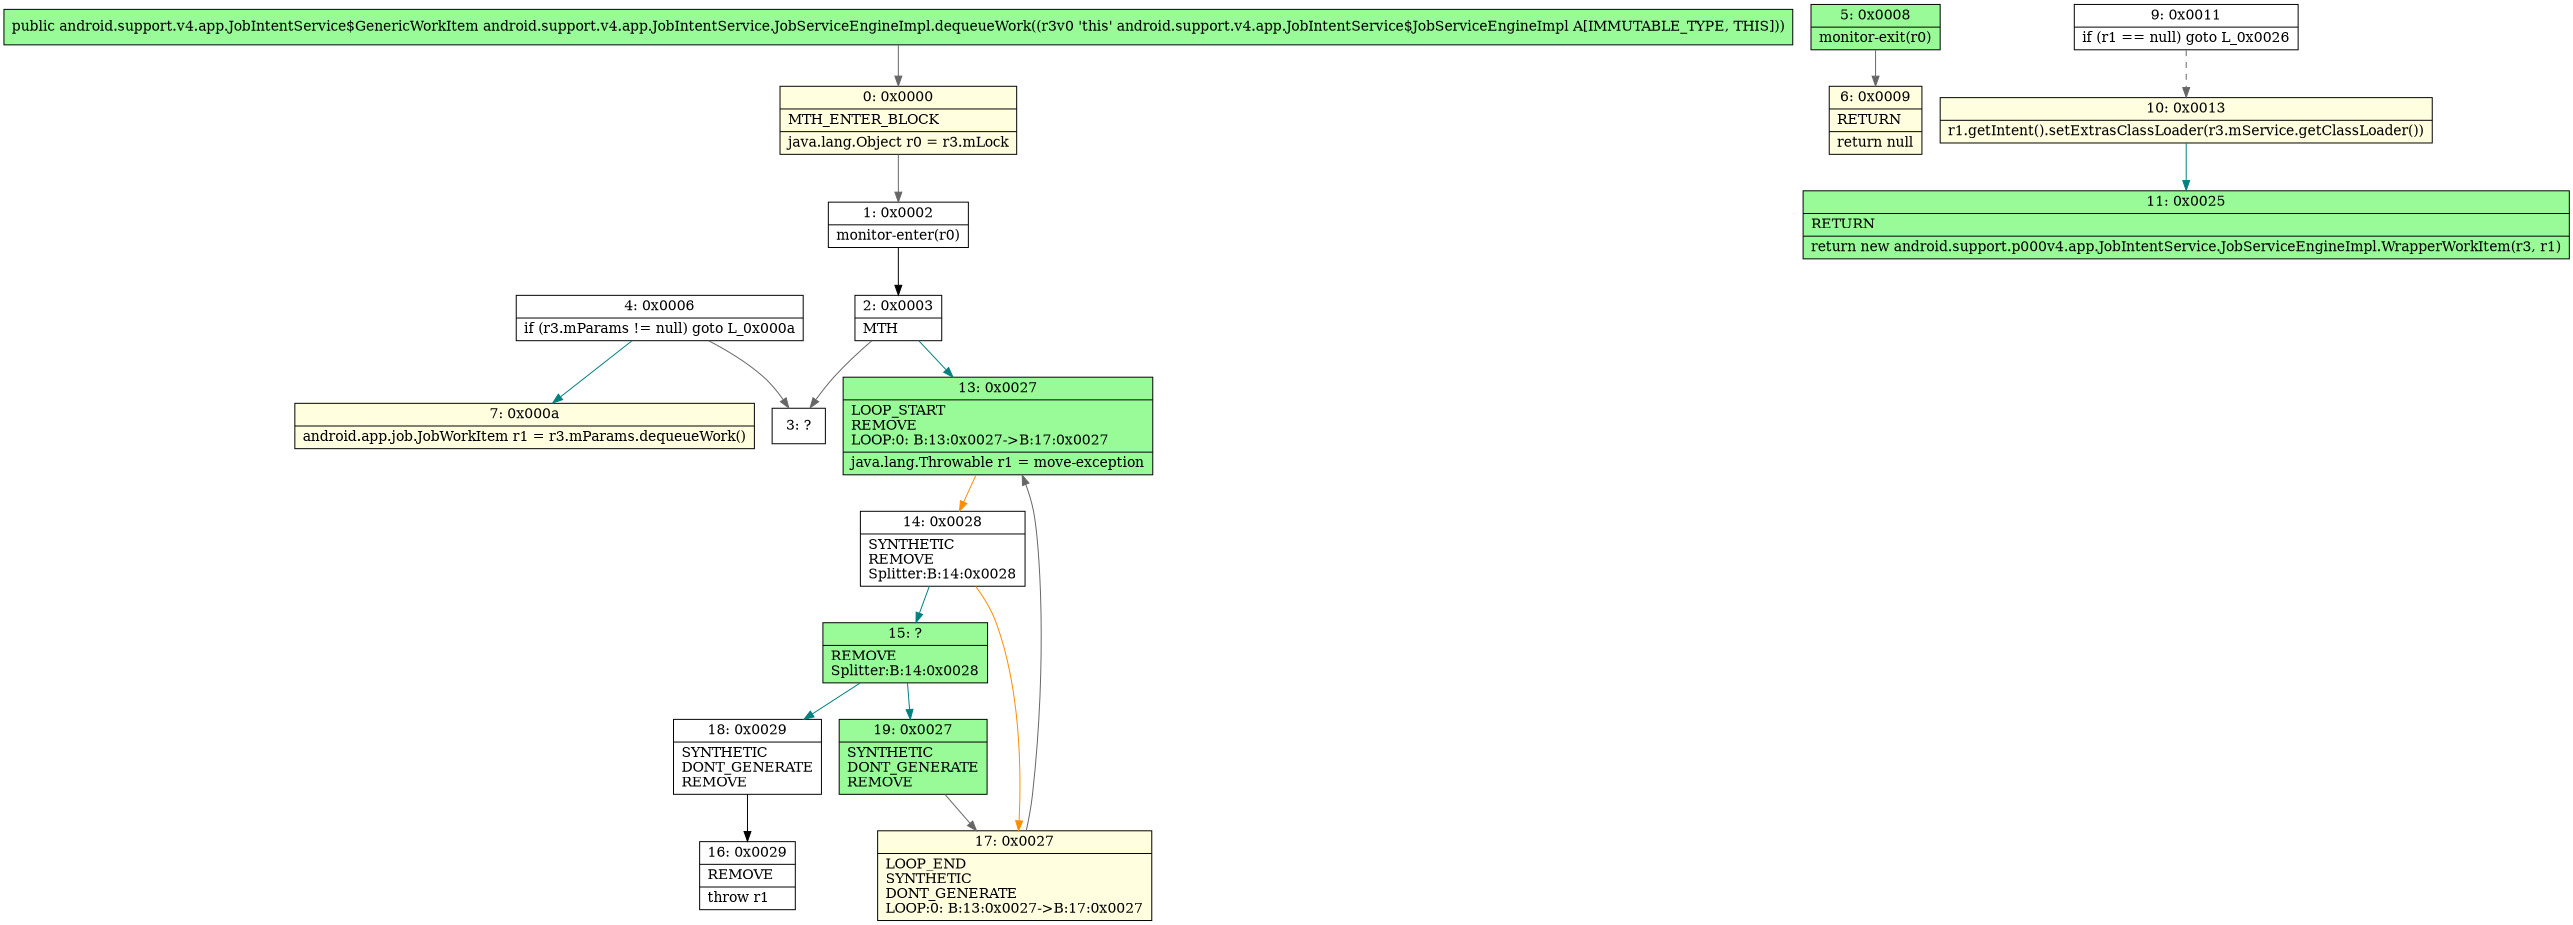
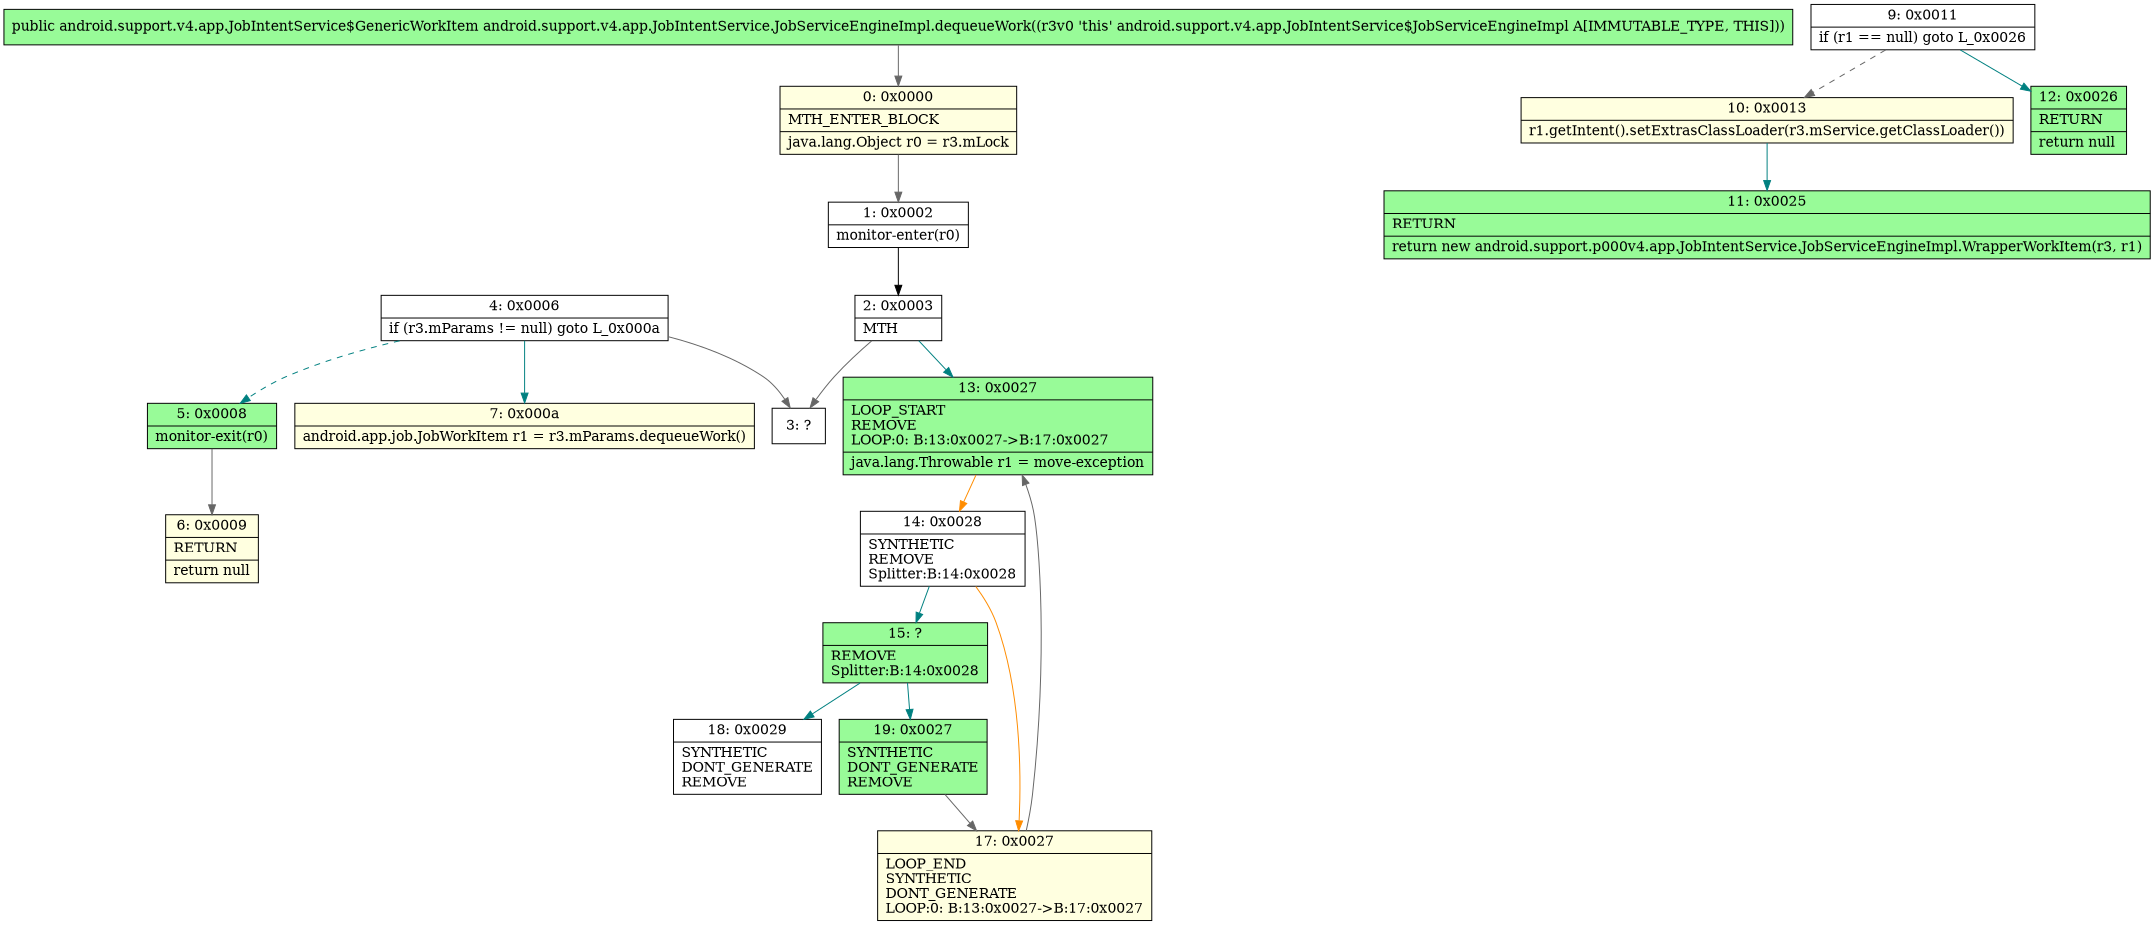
none -> (2079, 120)
none -> (322, 363)
(747, 876) -> none
